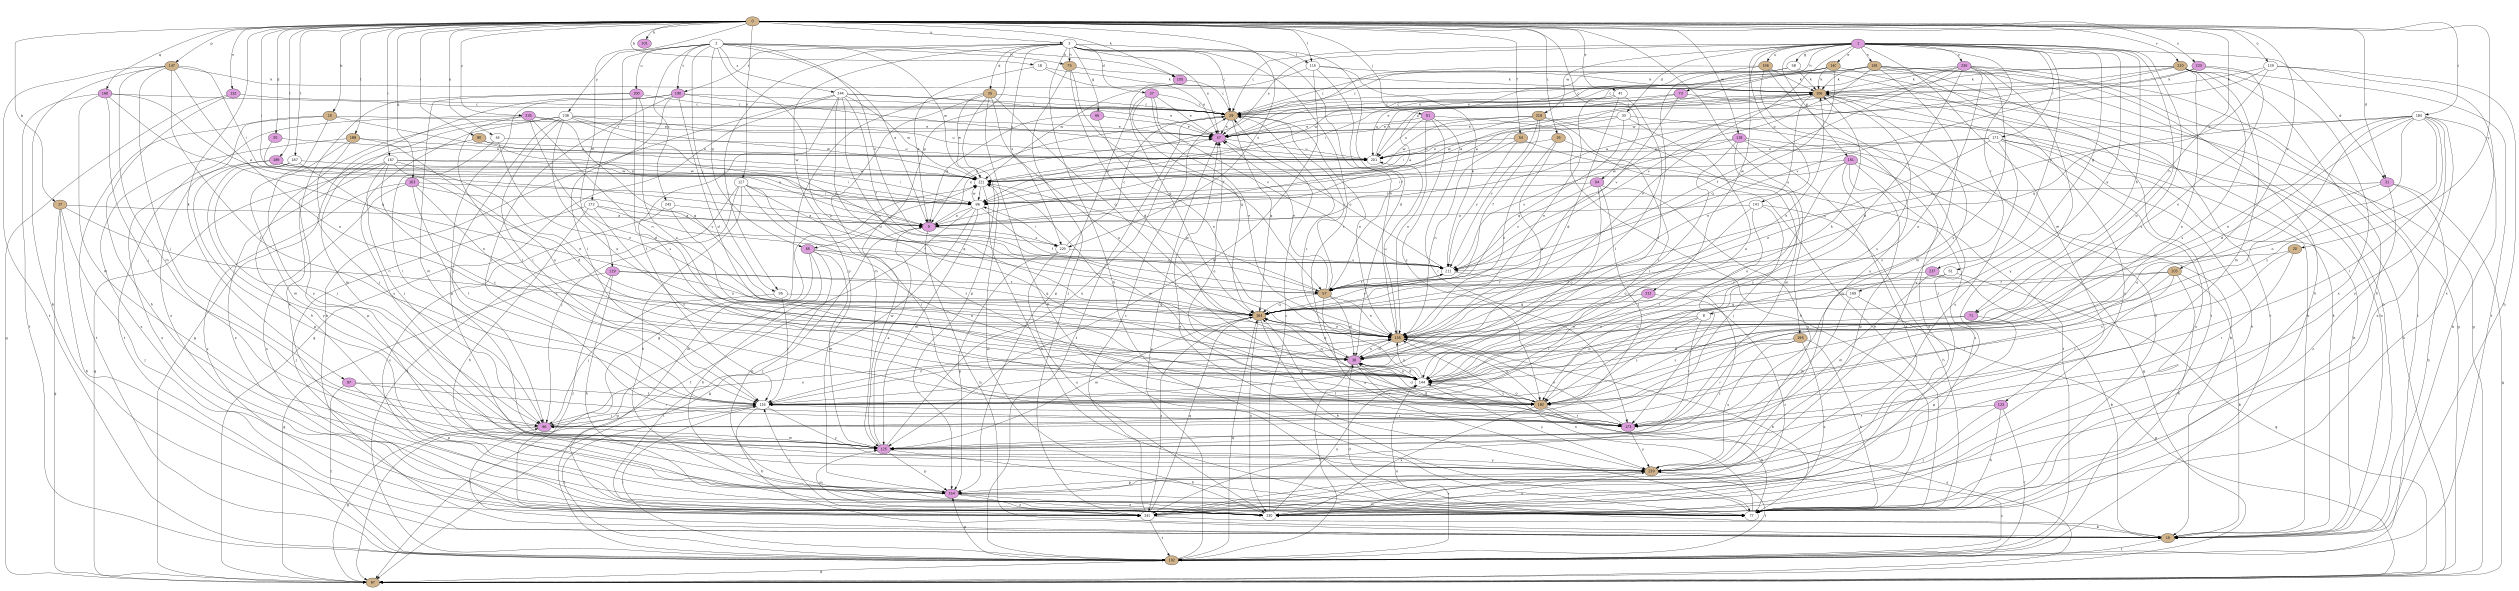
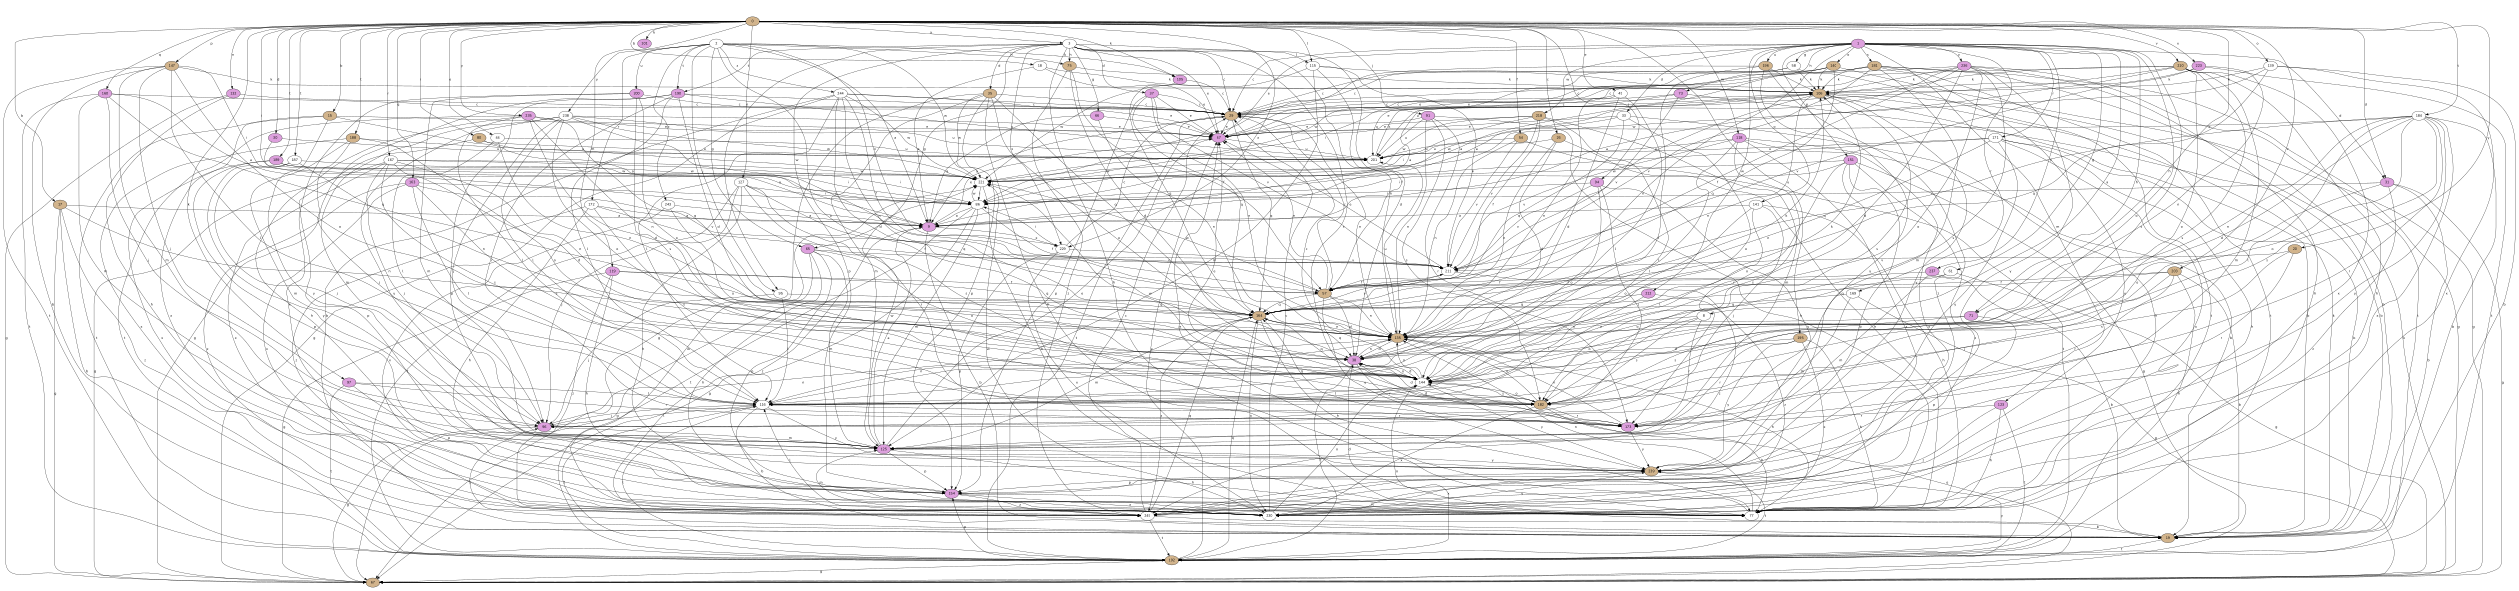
(1312, 335) -> (1312, 326)
